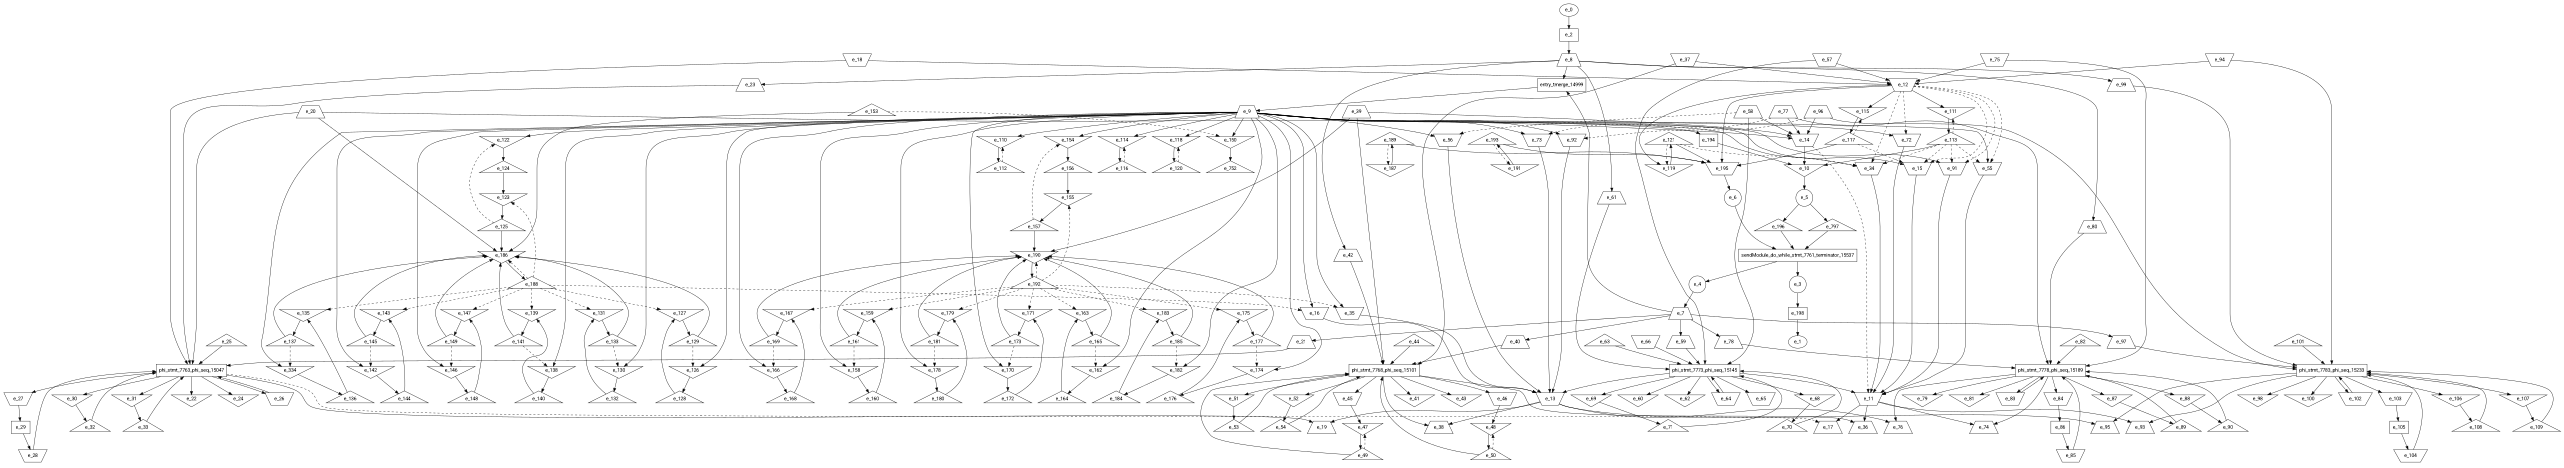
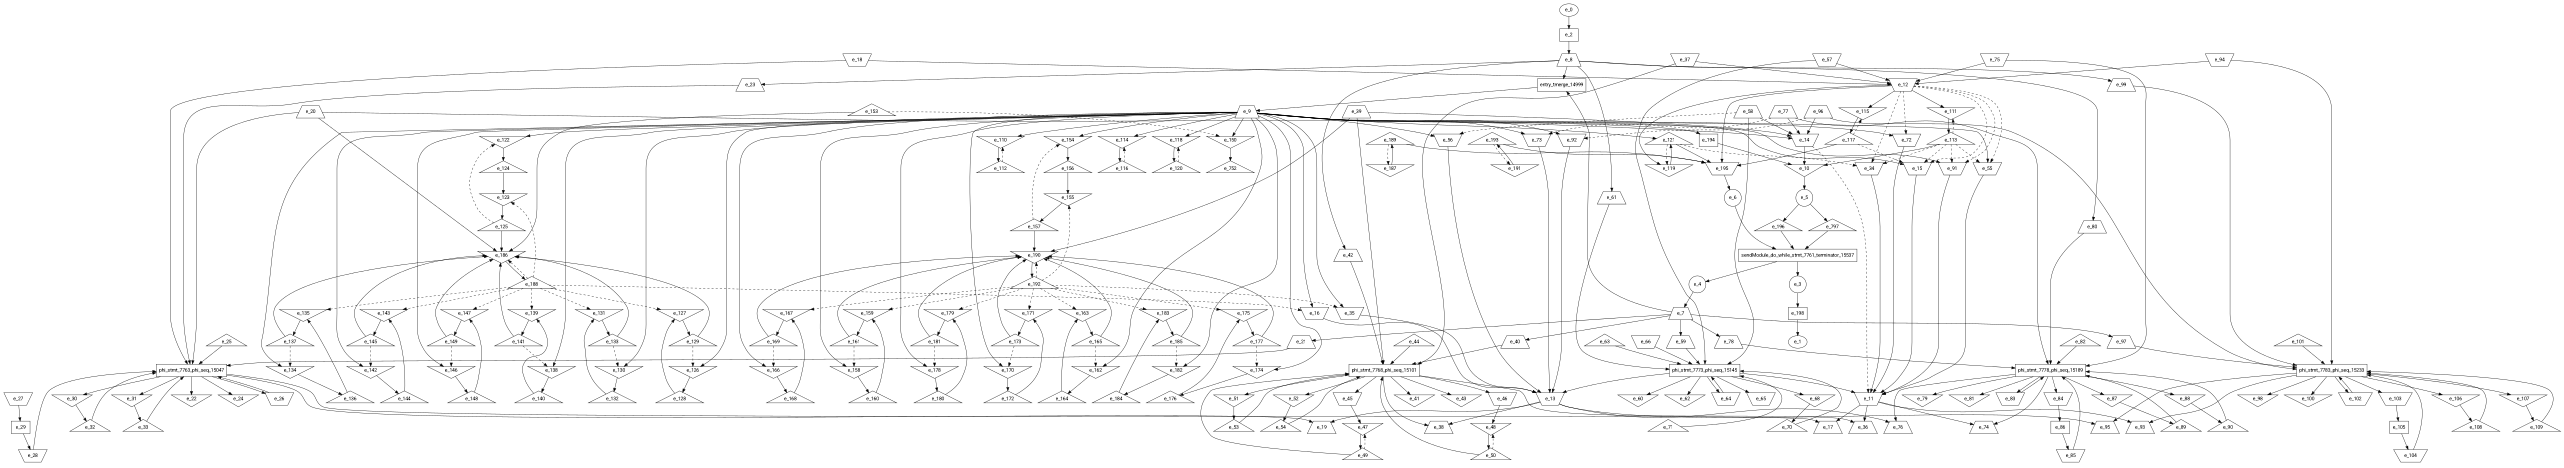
(1558, 123) -> (1455, 125)
(290, 370) -> (290, 370)
(95, 380) -> none
(1591, 399) -> none
(1296, 416) -> (1296, 416)
